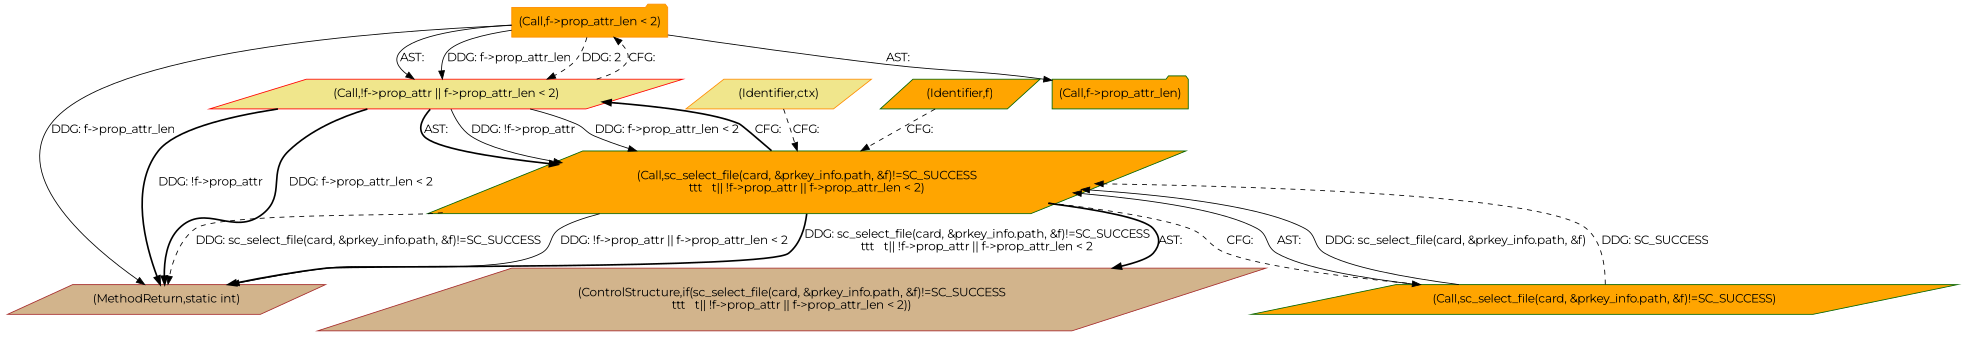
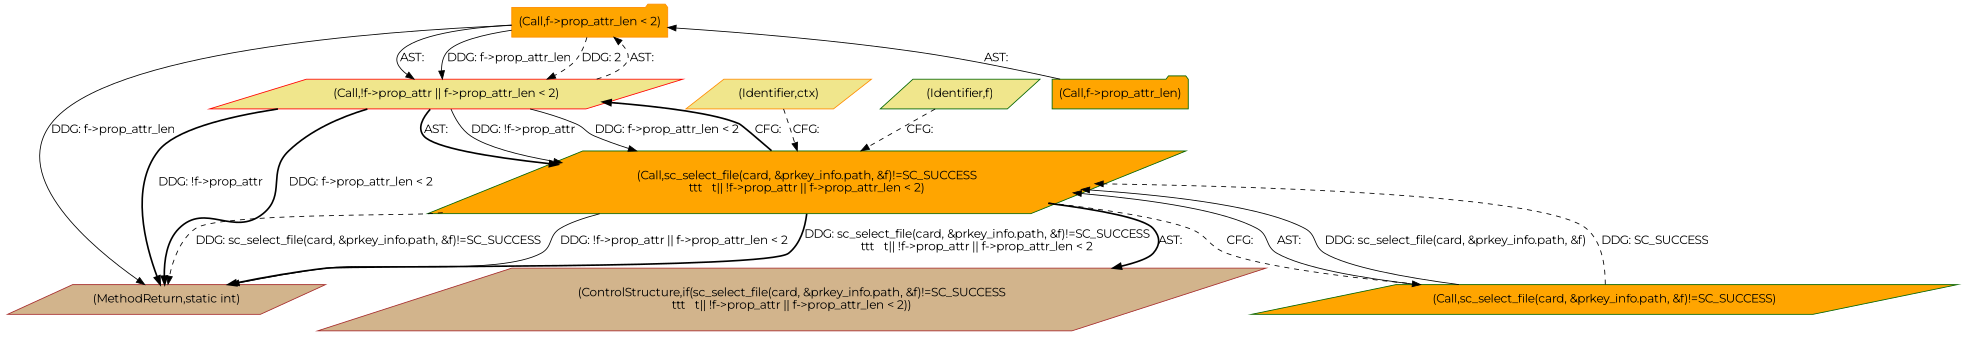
(644, 58) -> (644, 58)
(855, 61) -> (869, 46)
(960, 94) -> (960, 94)
